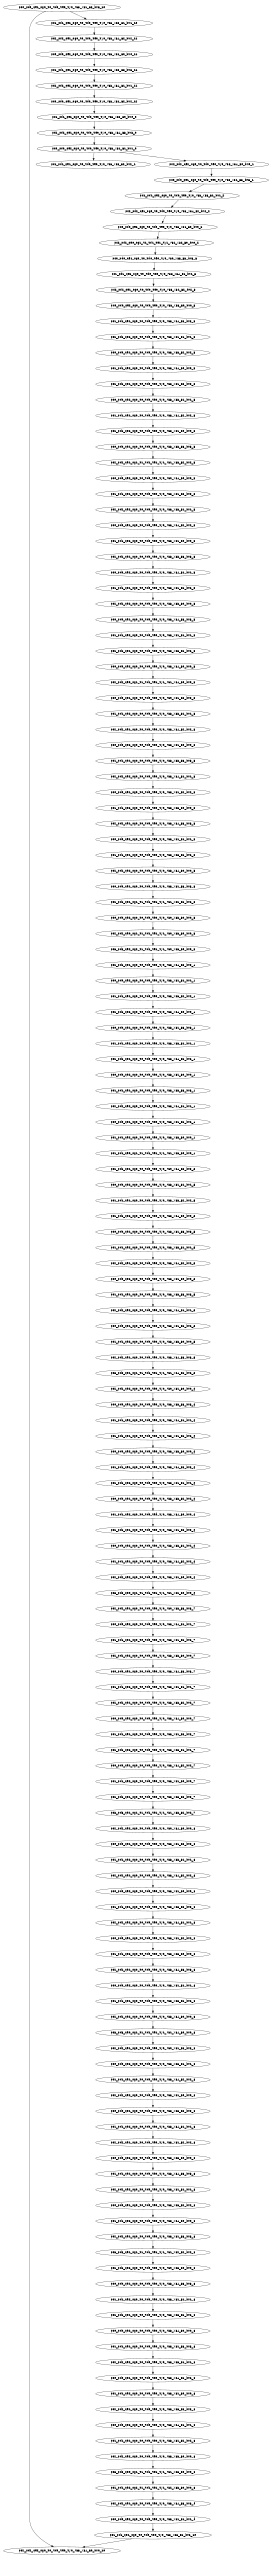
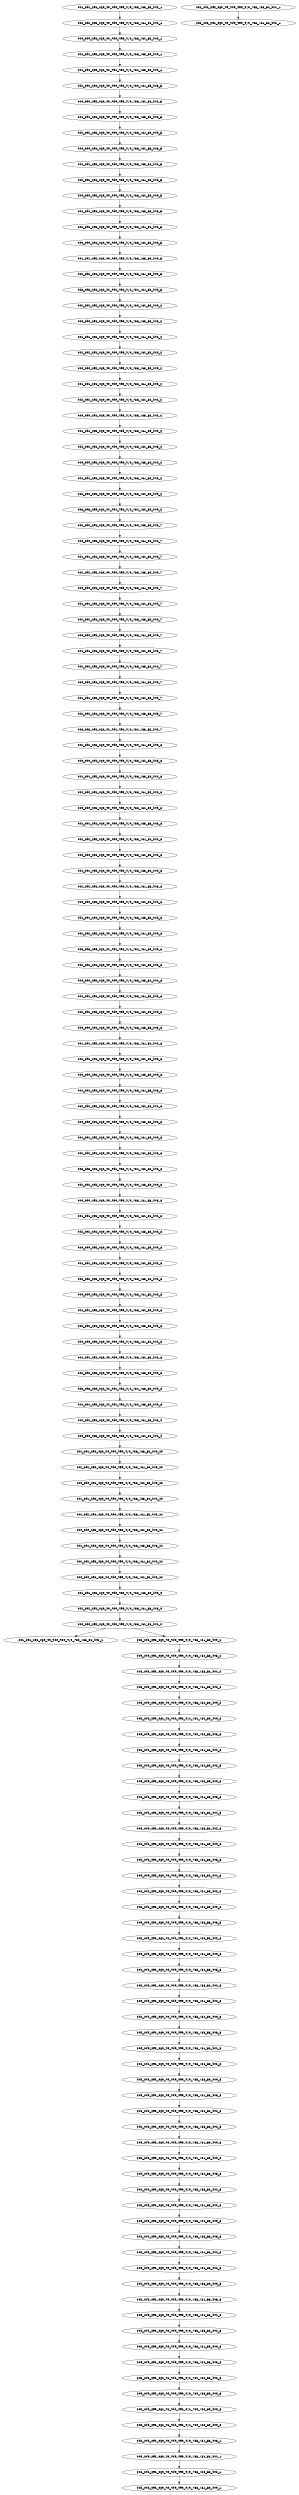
(153, 1028) -> none
(153, 1075) -> none
(30, 1279) -> (120, 1474)
